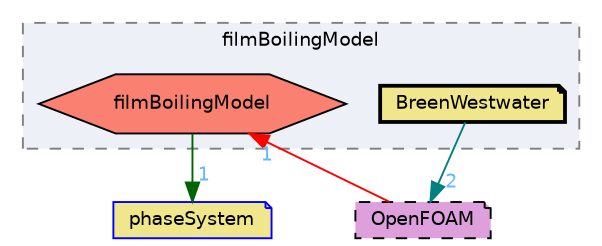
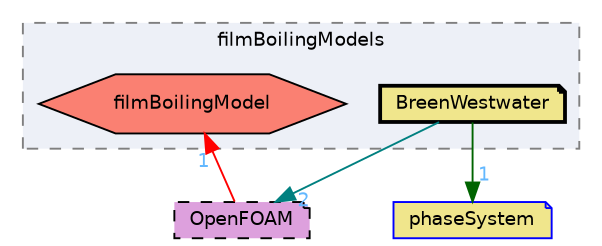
(301, 41) -> (301, 41)
(192, 160) -> (473, 161)
